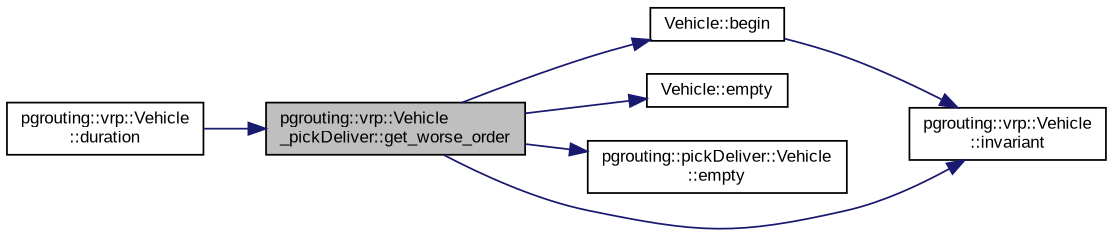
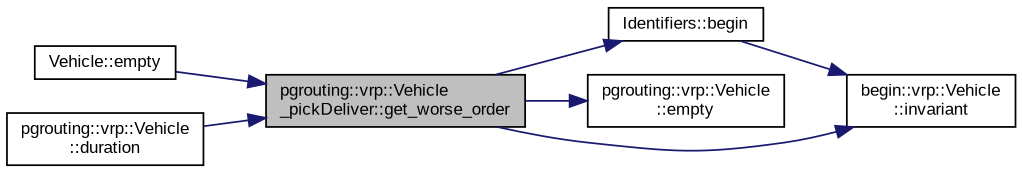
(717, 24) -> (686, 24)
(577, 107) -> (212, 77)
(1008, 134) -> (931, 101)
(717, 167) -> (686, 101)
